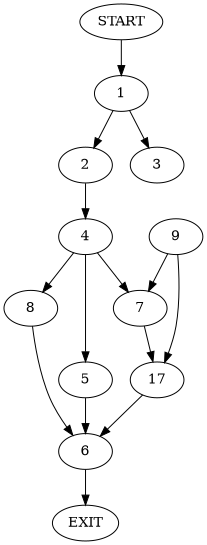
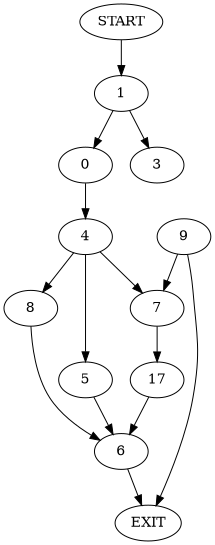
(86, 165) -> (86, 165)
(178, 305) -> (196, 378)
